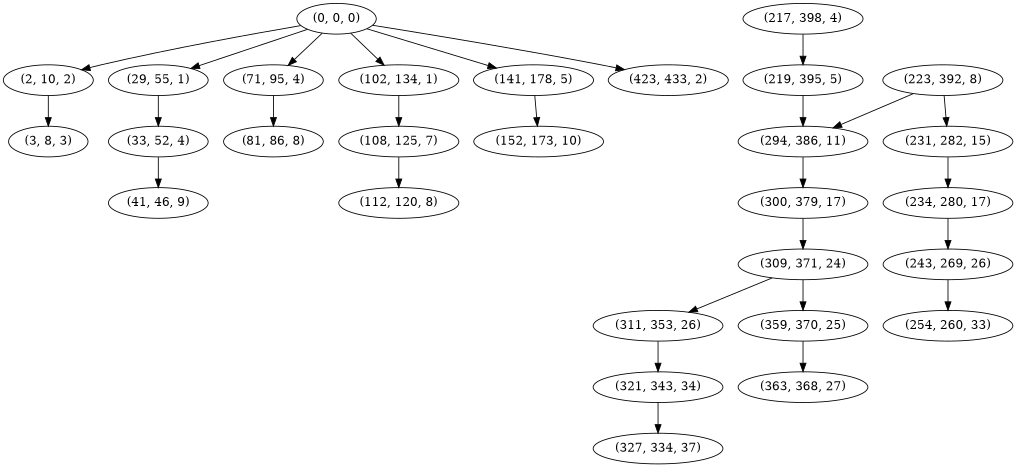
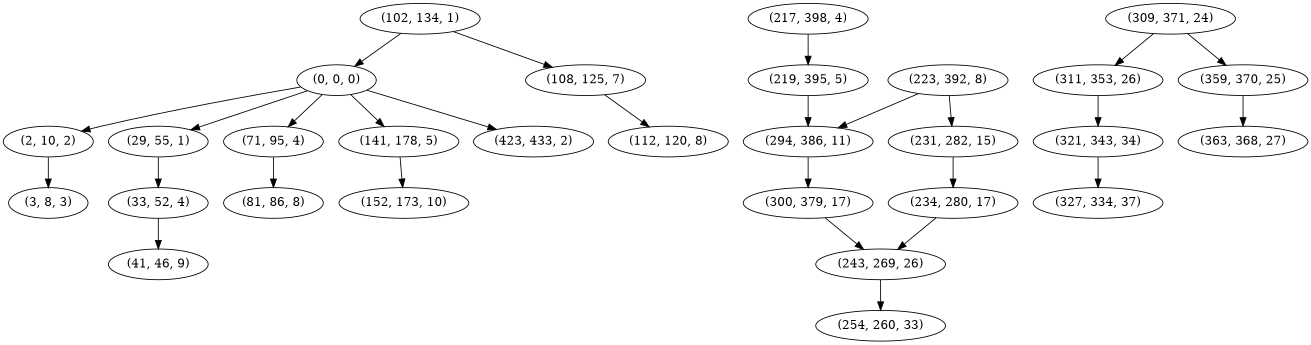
(364, 46) -> (381, 47)
(803, 229) -> (841, 231)
